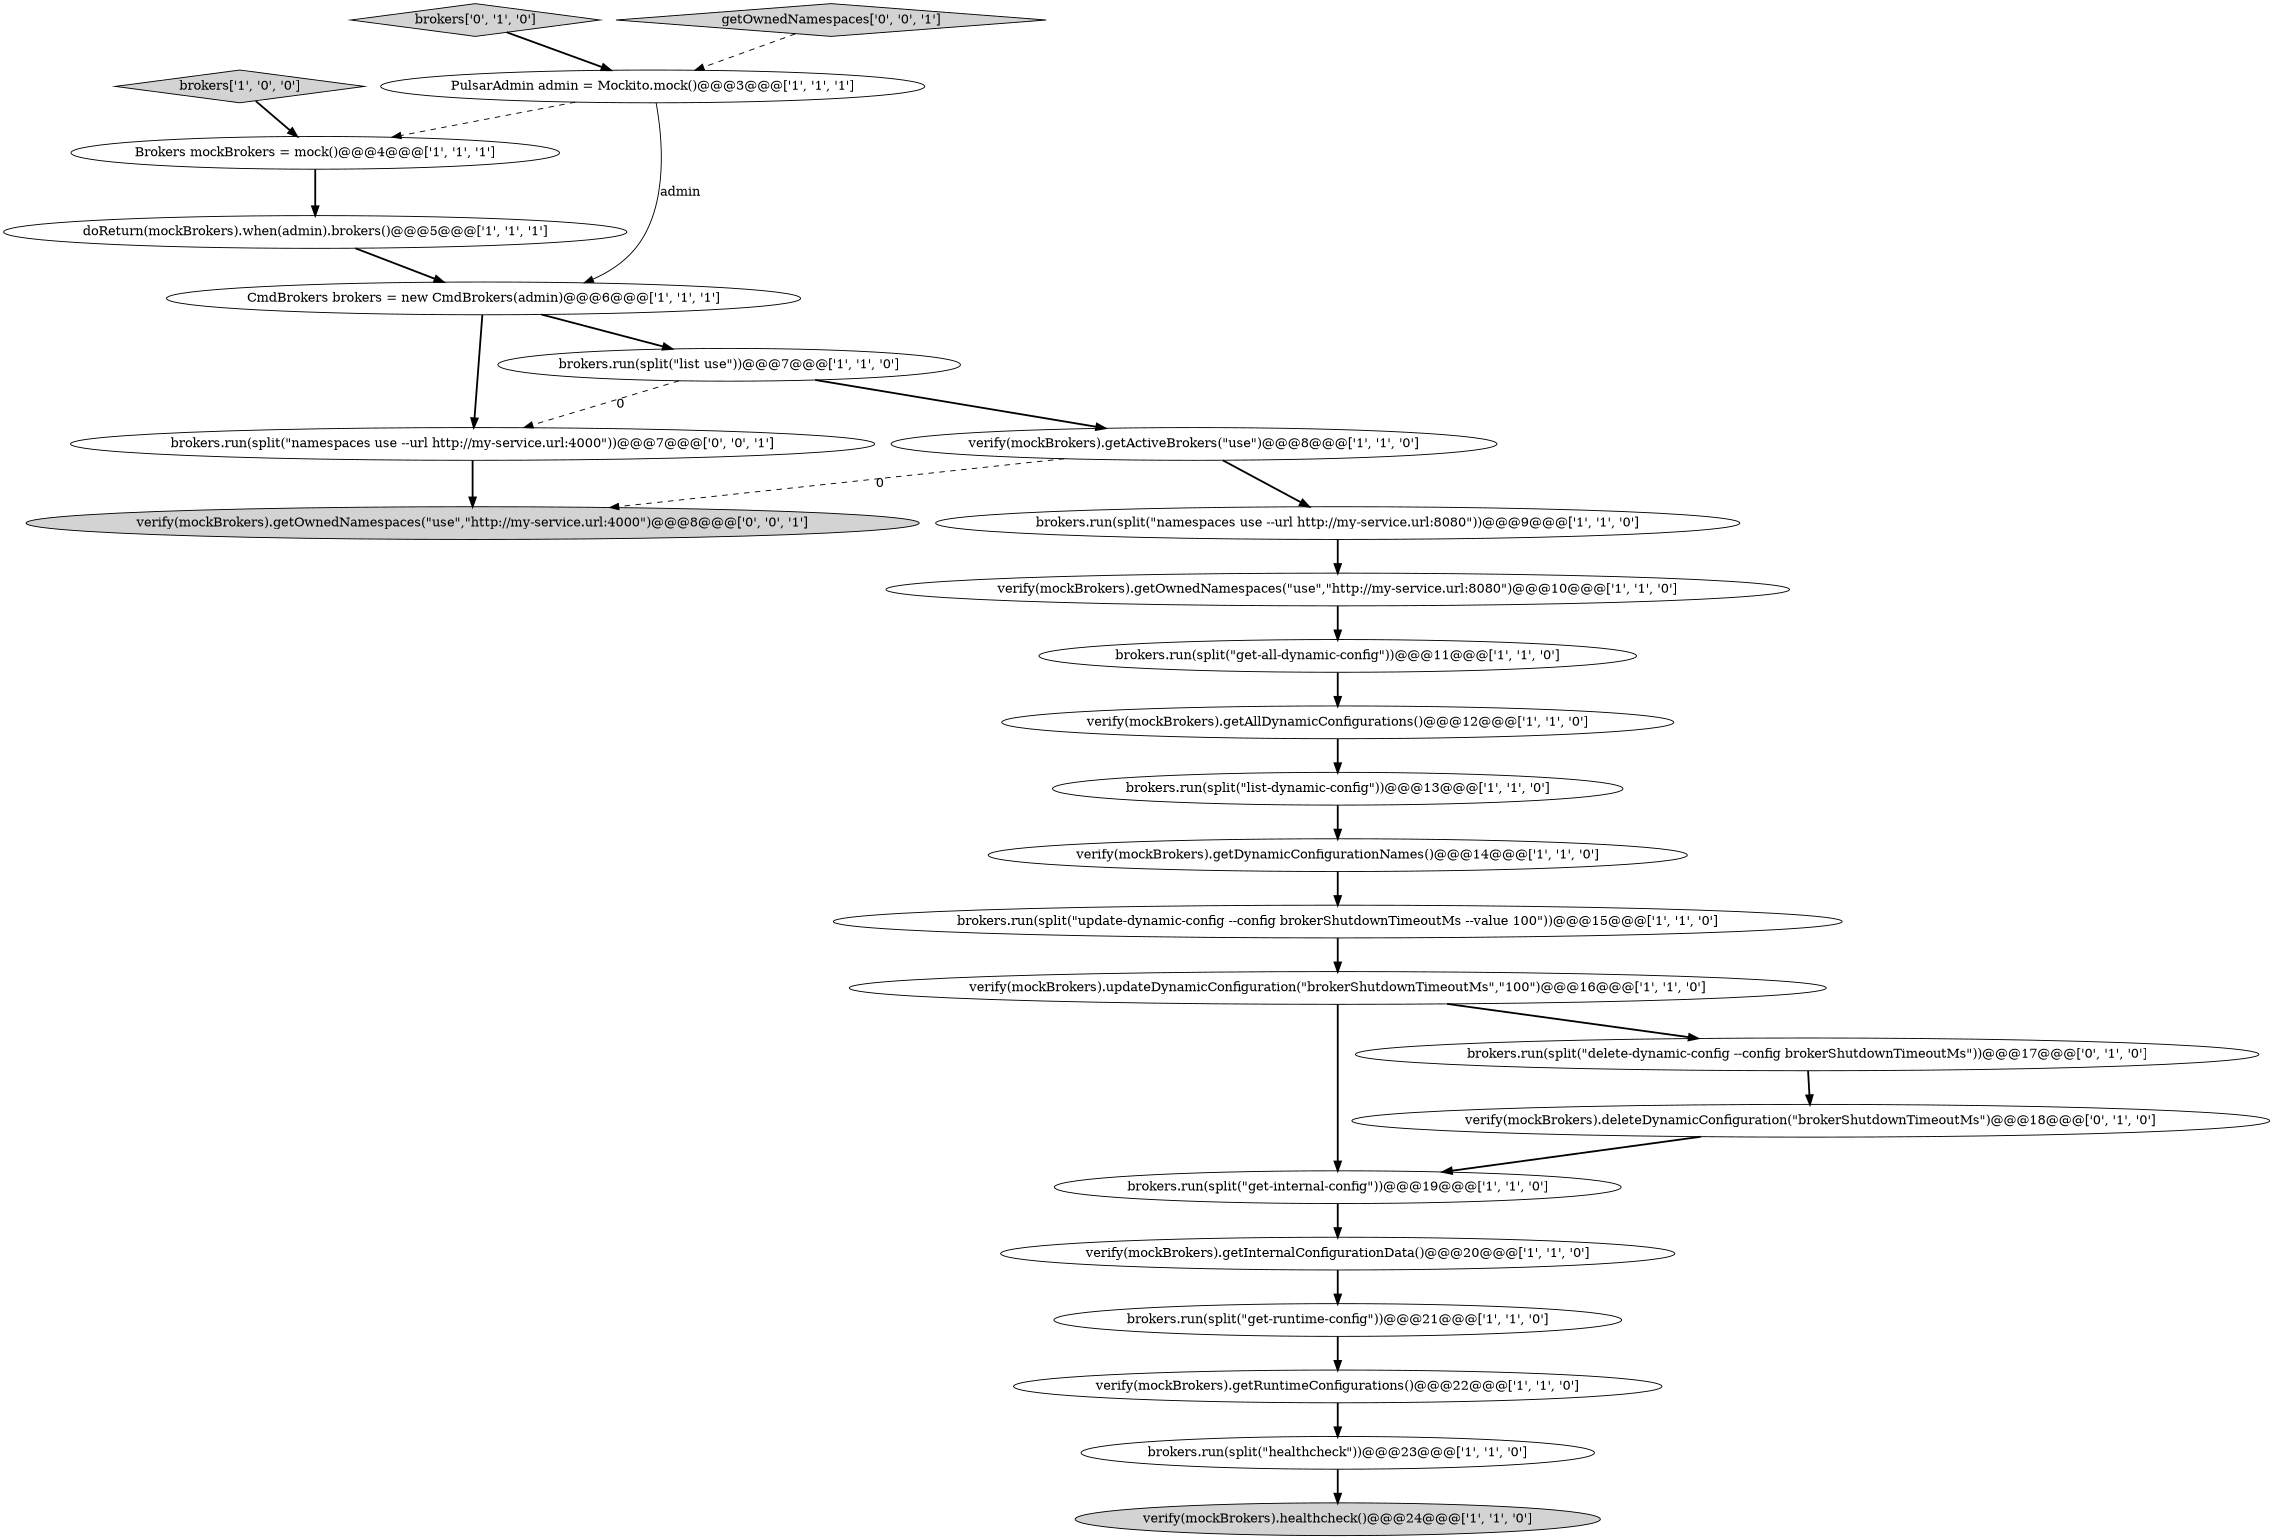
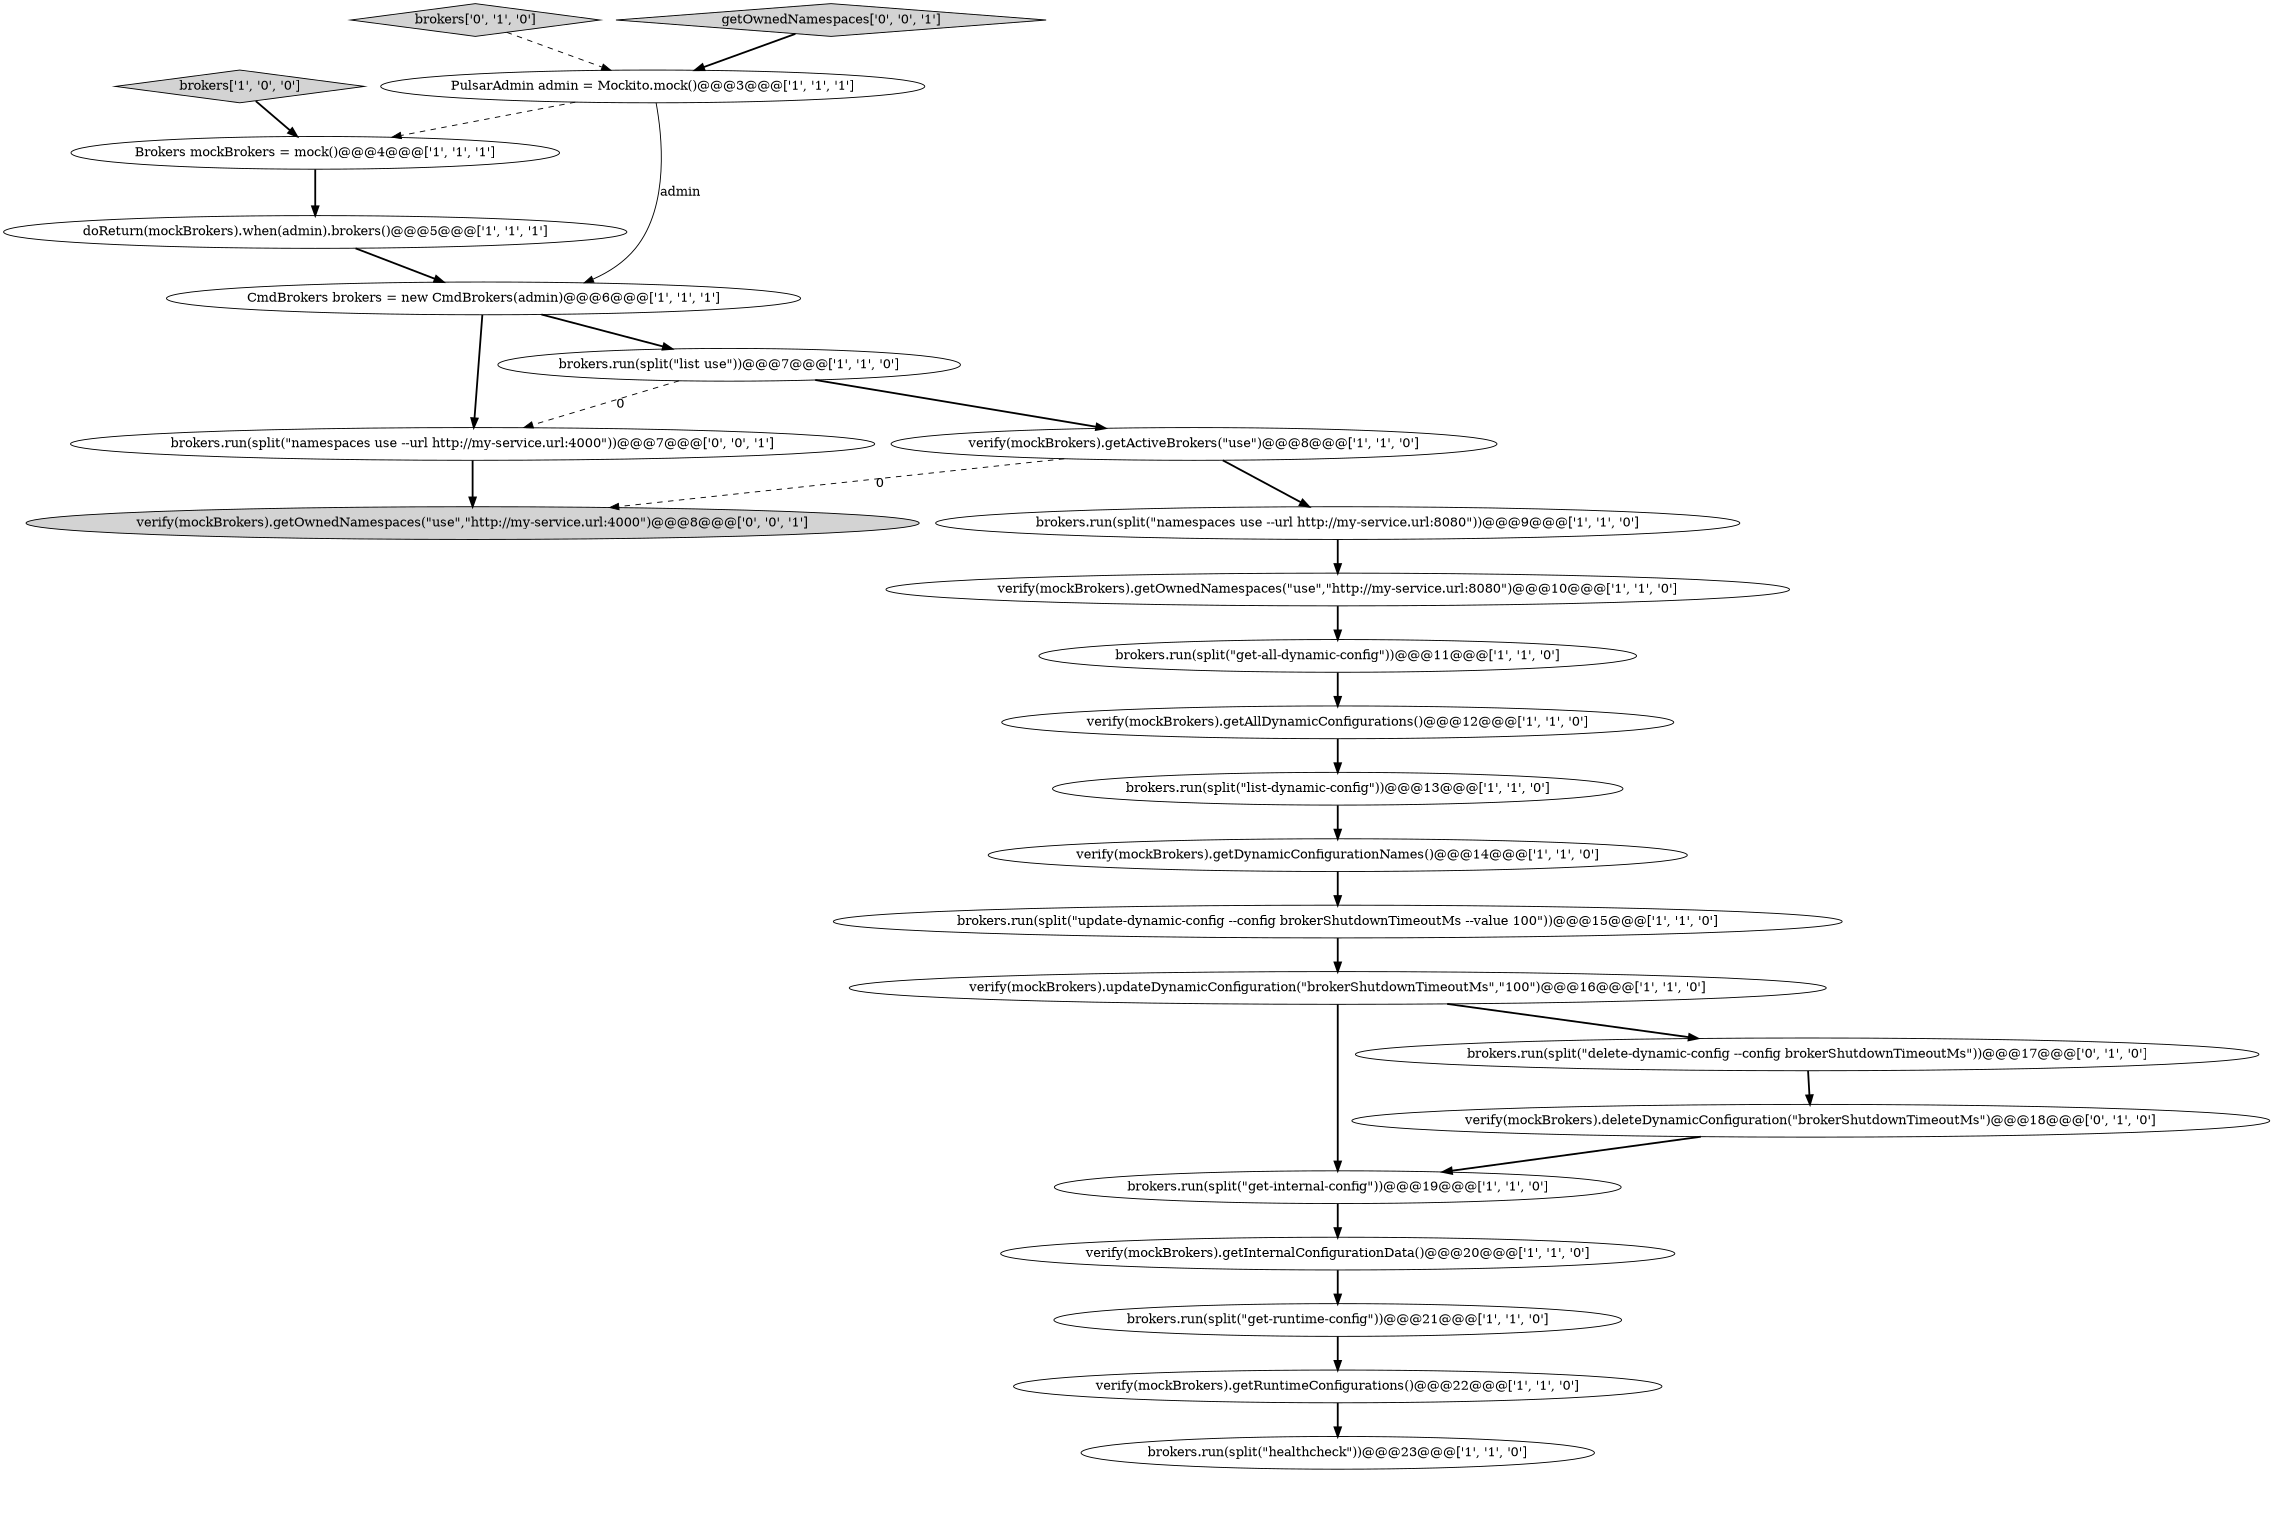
(554, 50) -> (554, 50)
(750, 50) -> (750, 50)
(1338, 1519) -> none
